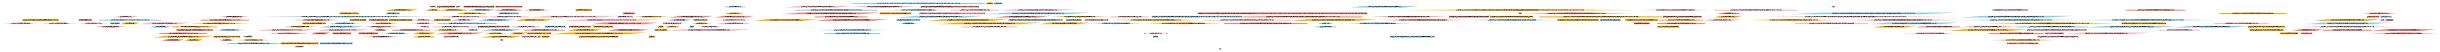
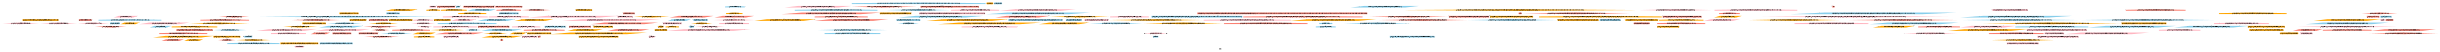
(546, 37) -> none
(652, 37) -> (652, 37)
